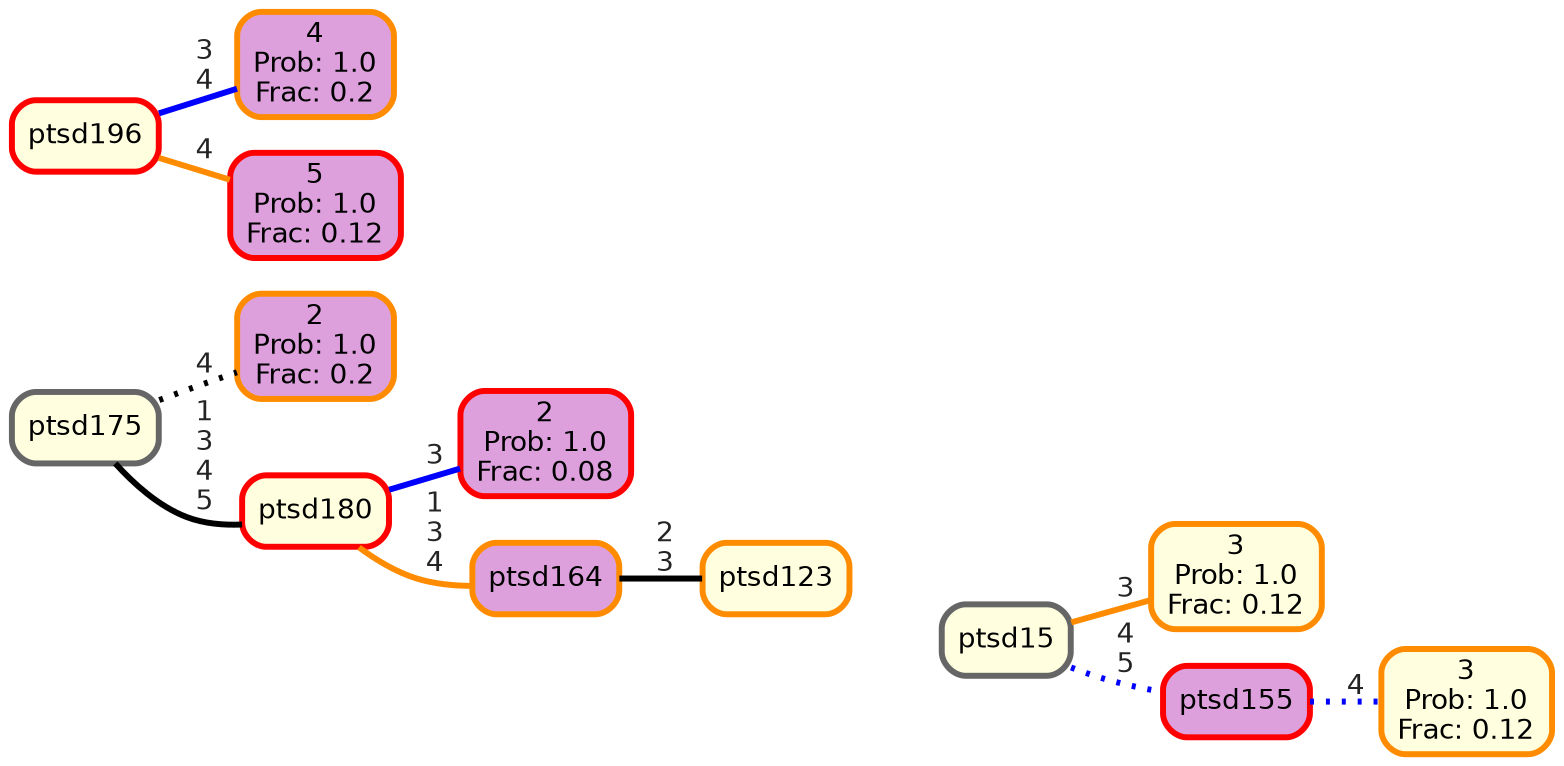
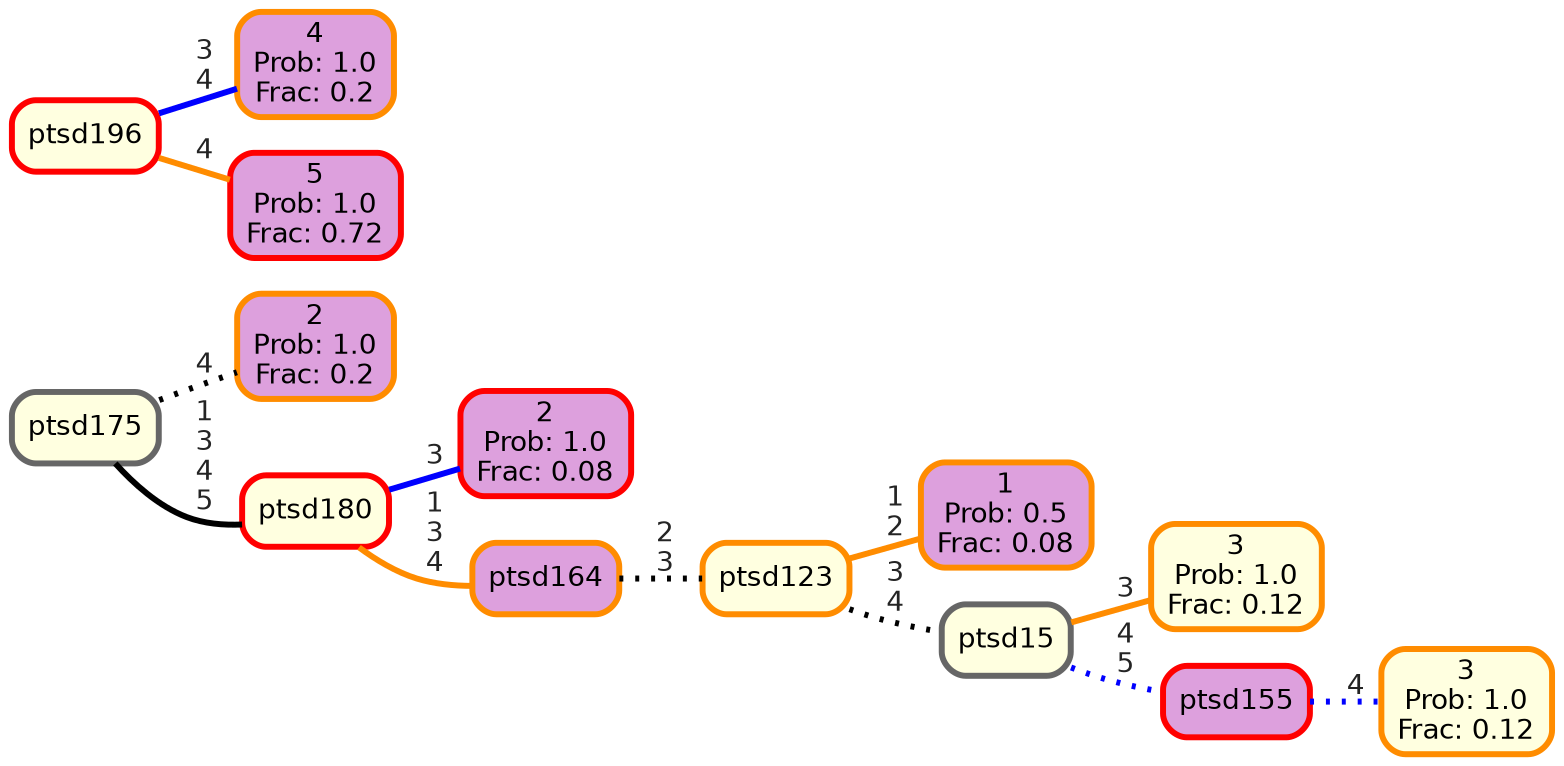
(316, 205) -> (316, 205)
none -> (1006, 515)
(661, 579) -> (661, 579)
none -> (895, 623)
